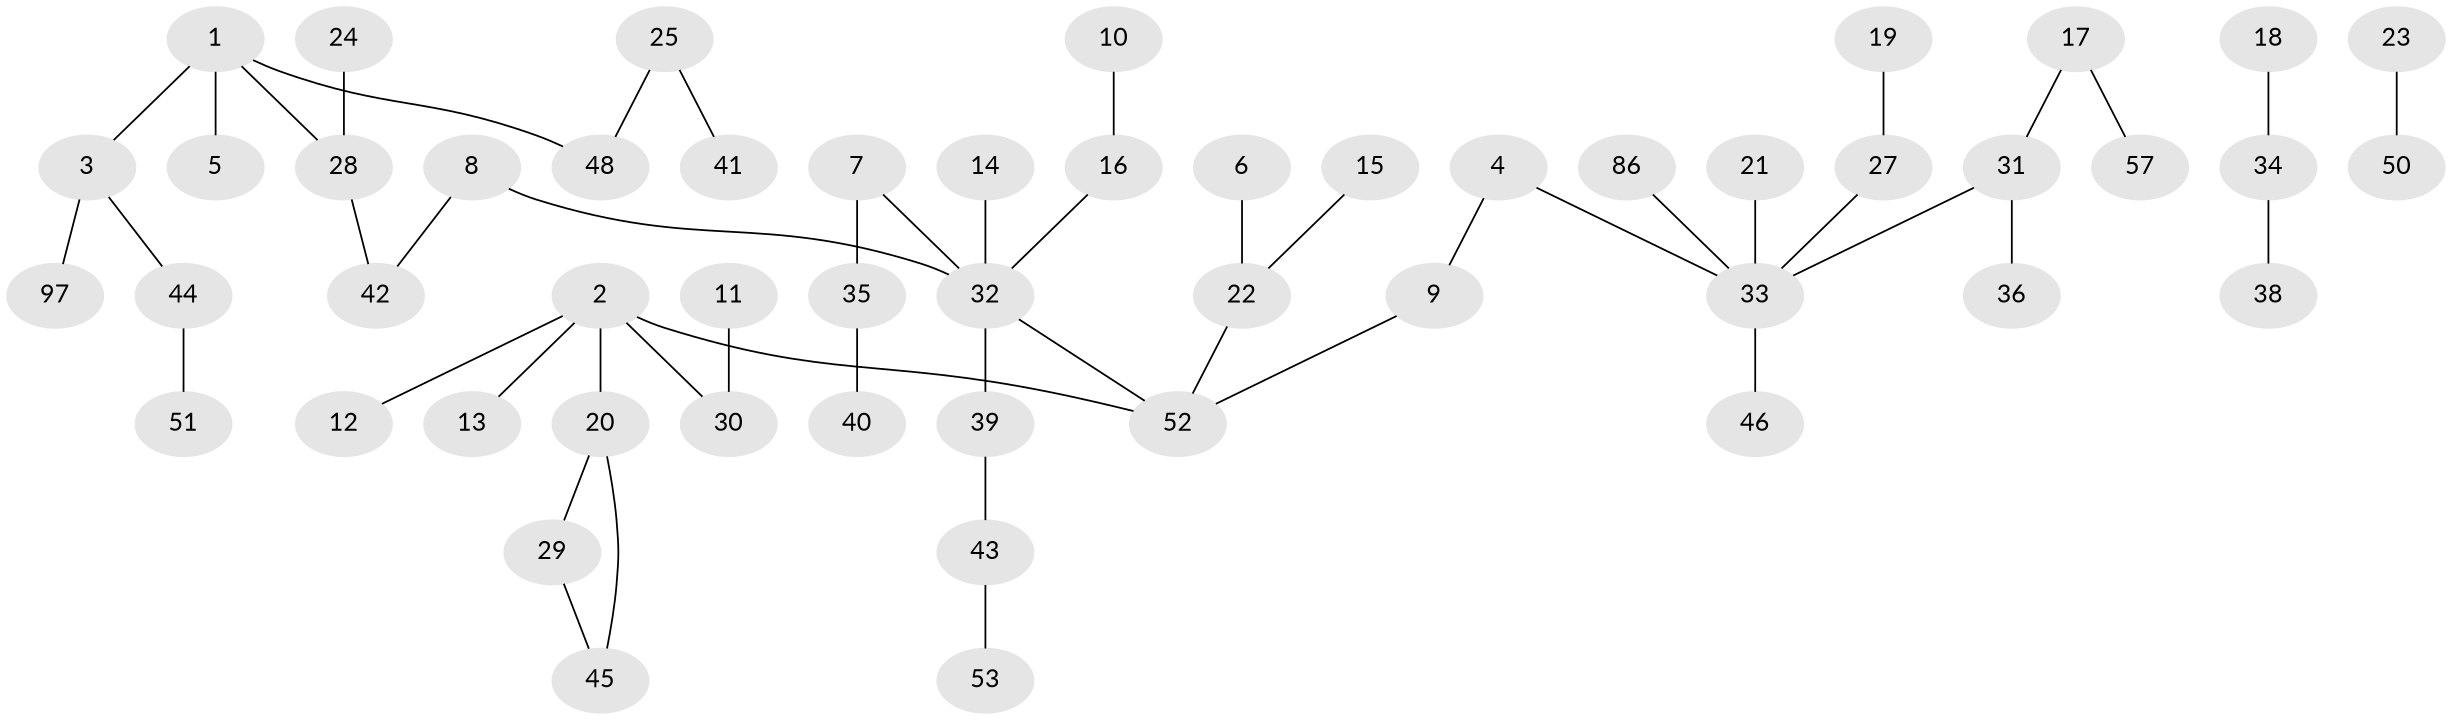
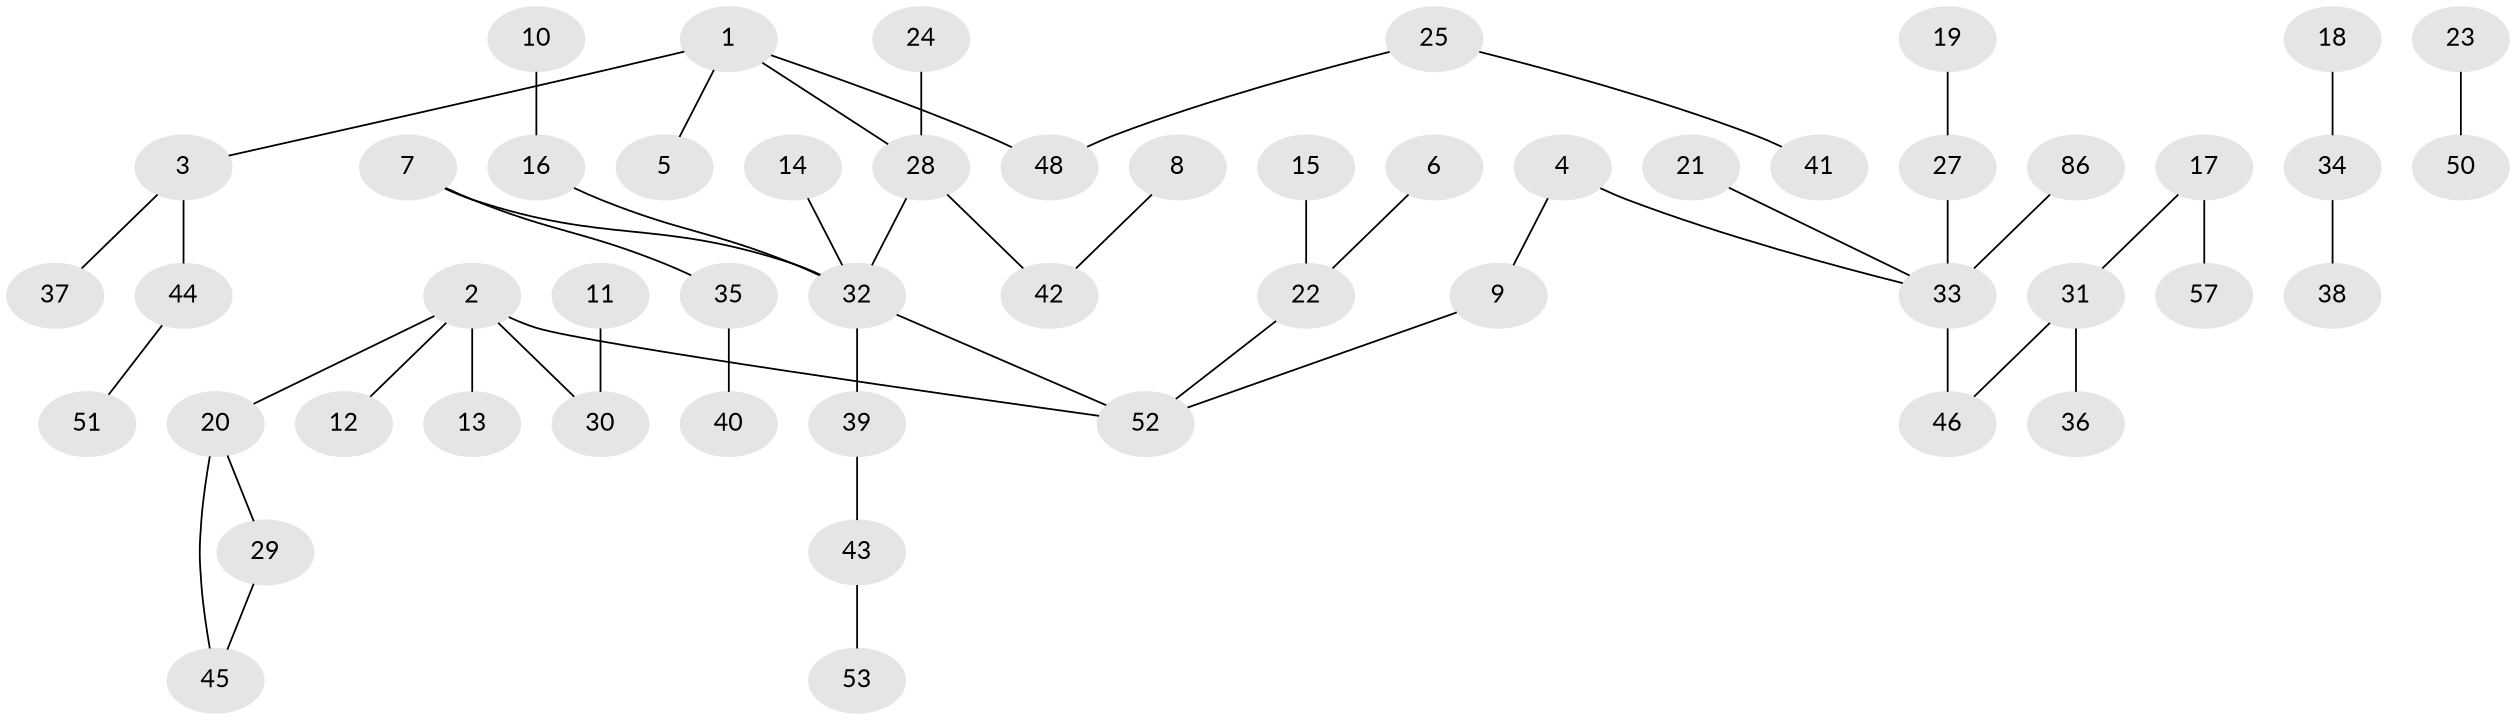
(729, 232) -> (889, 232)
(1884, 232) -> (2012, 360)
(55, 296) -> (55, 296)
